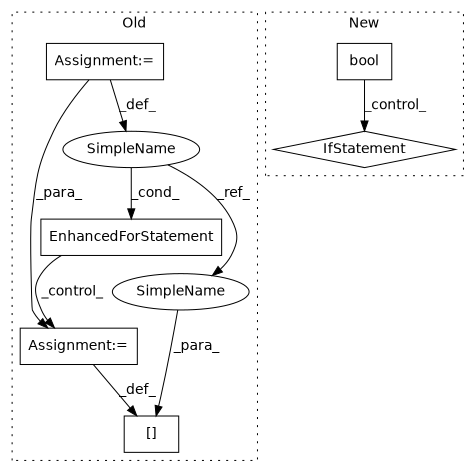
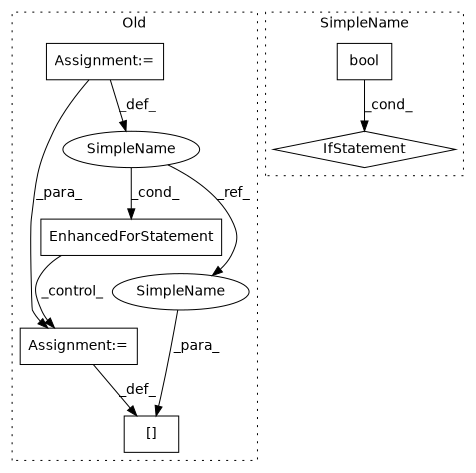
(365, 24) -> (365, 24)
(395, 106) -> (389, 106)
